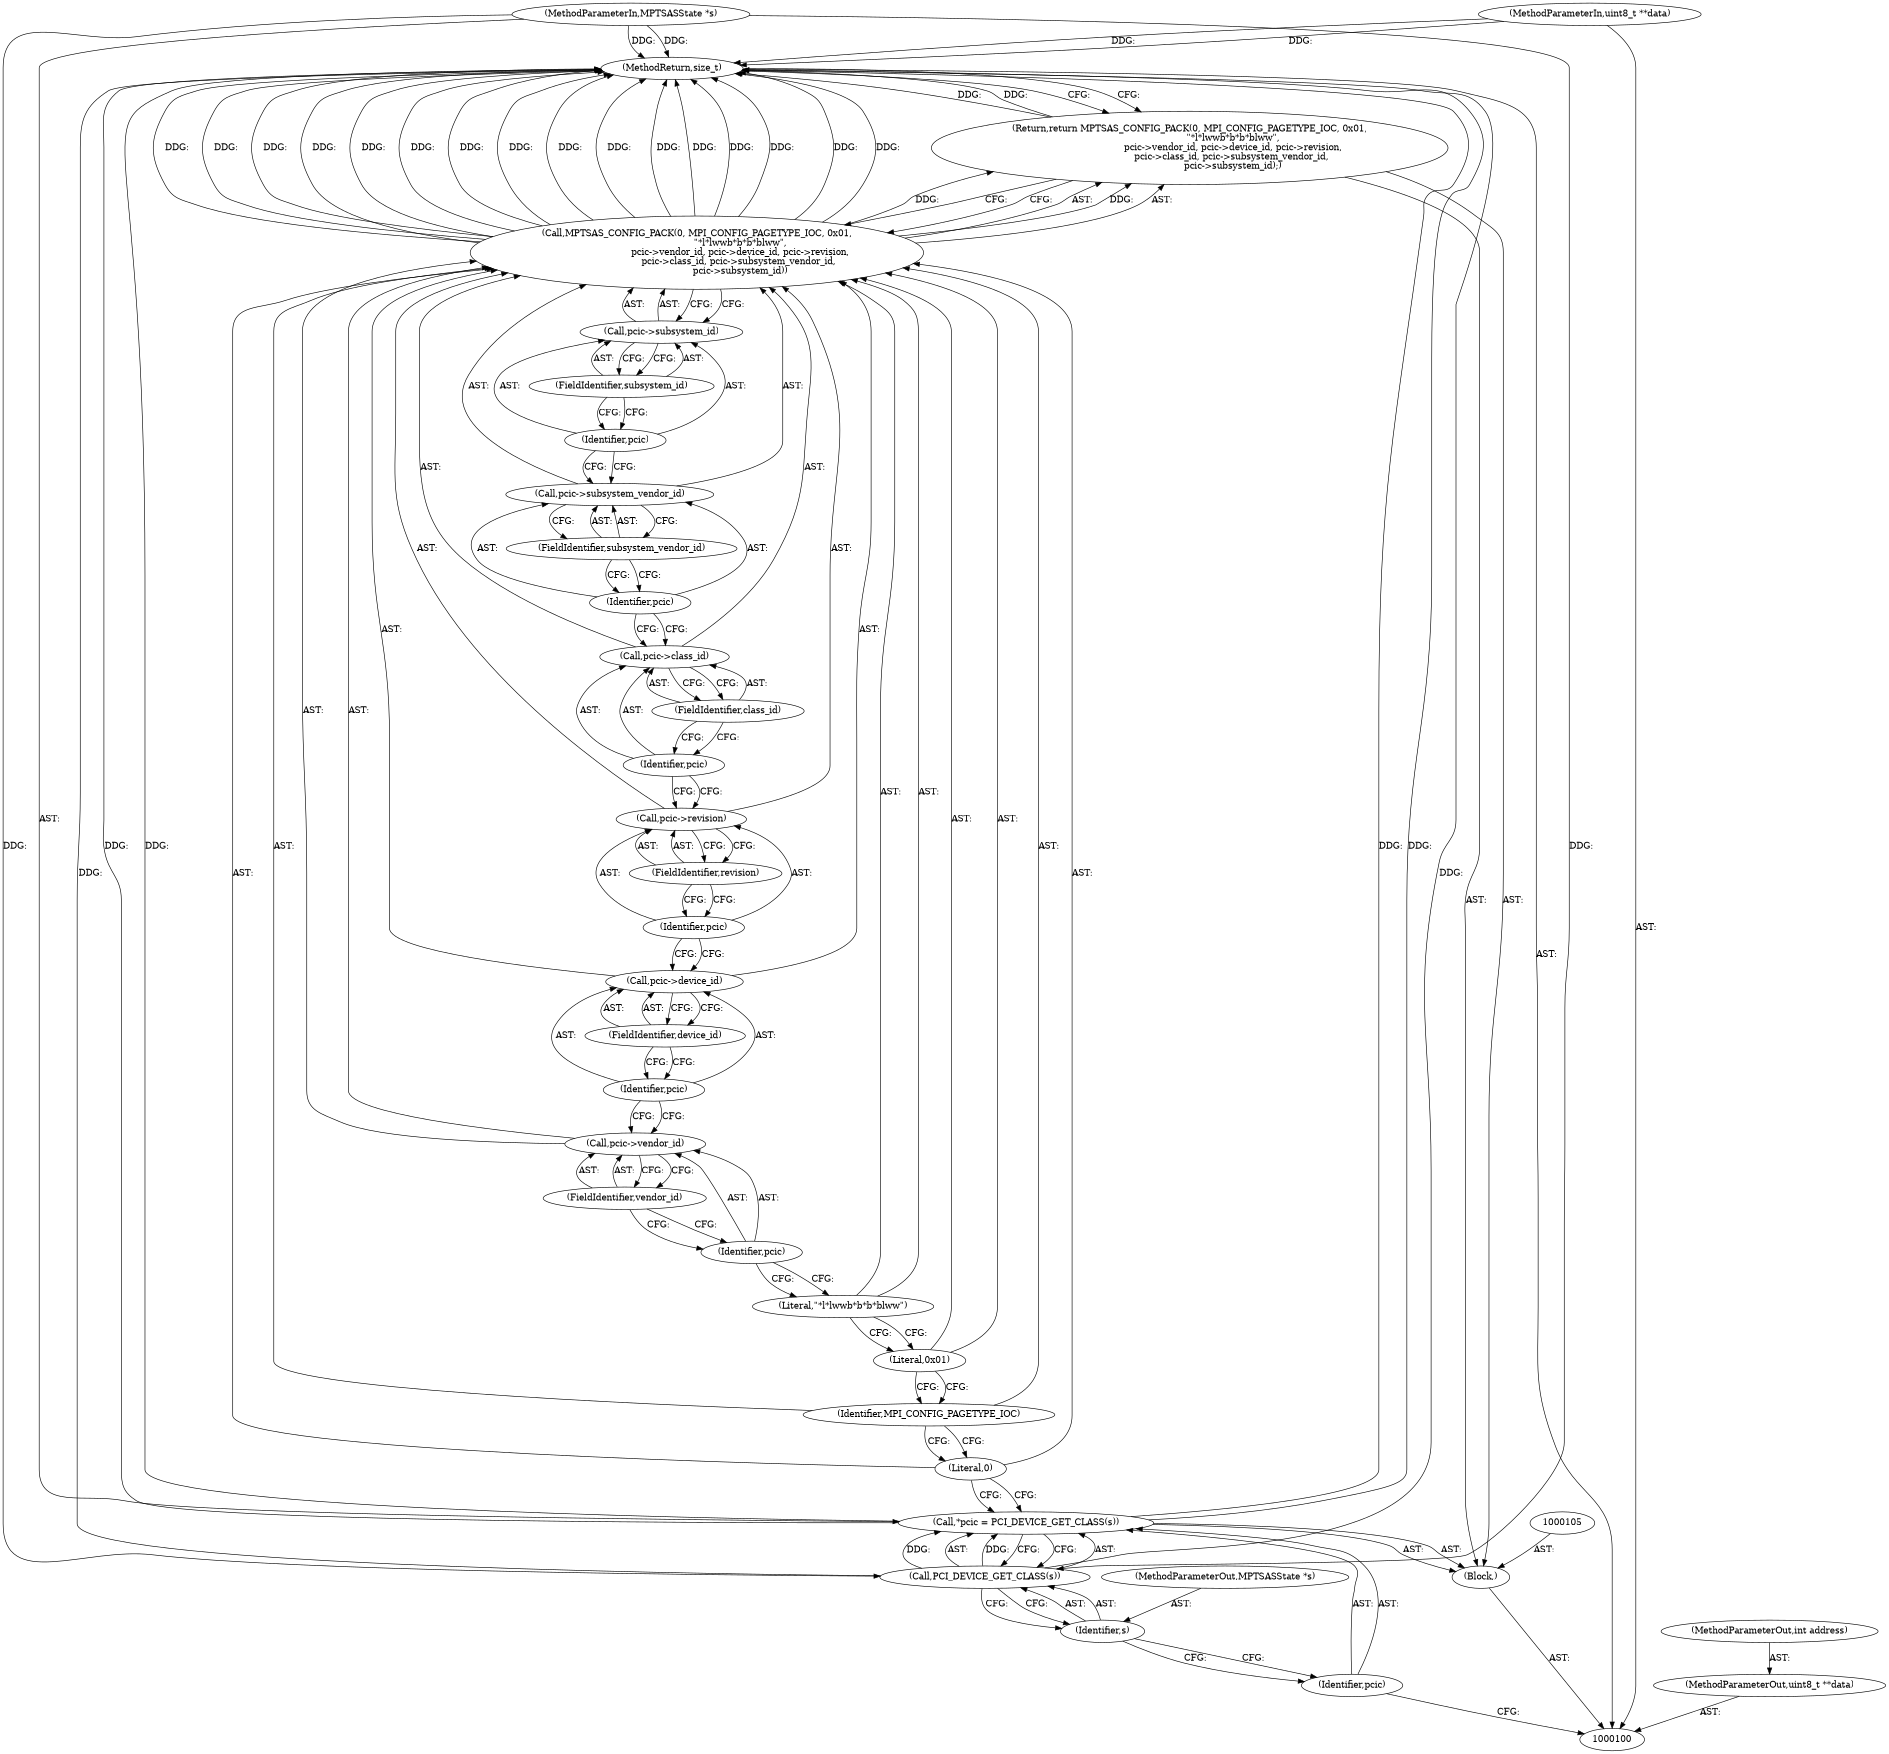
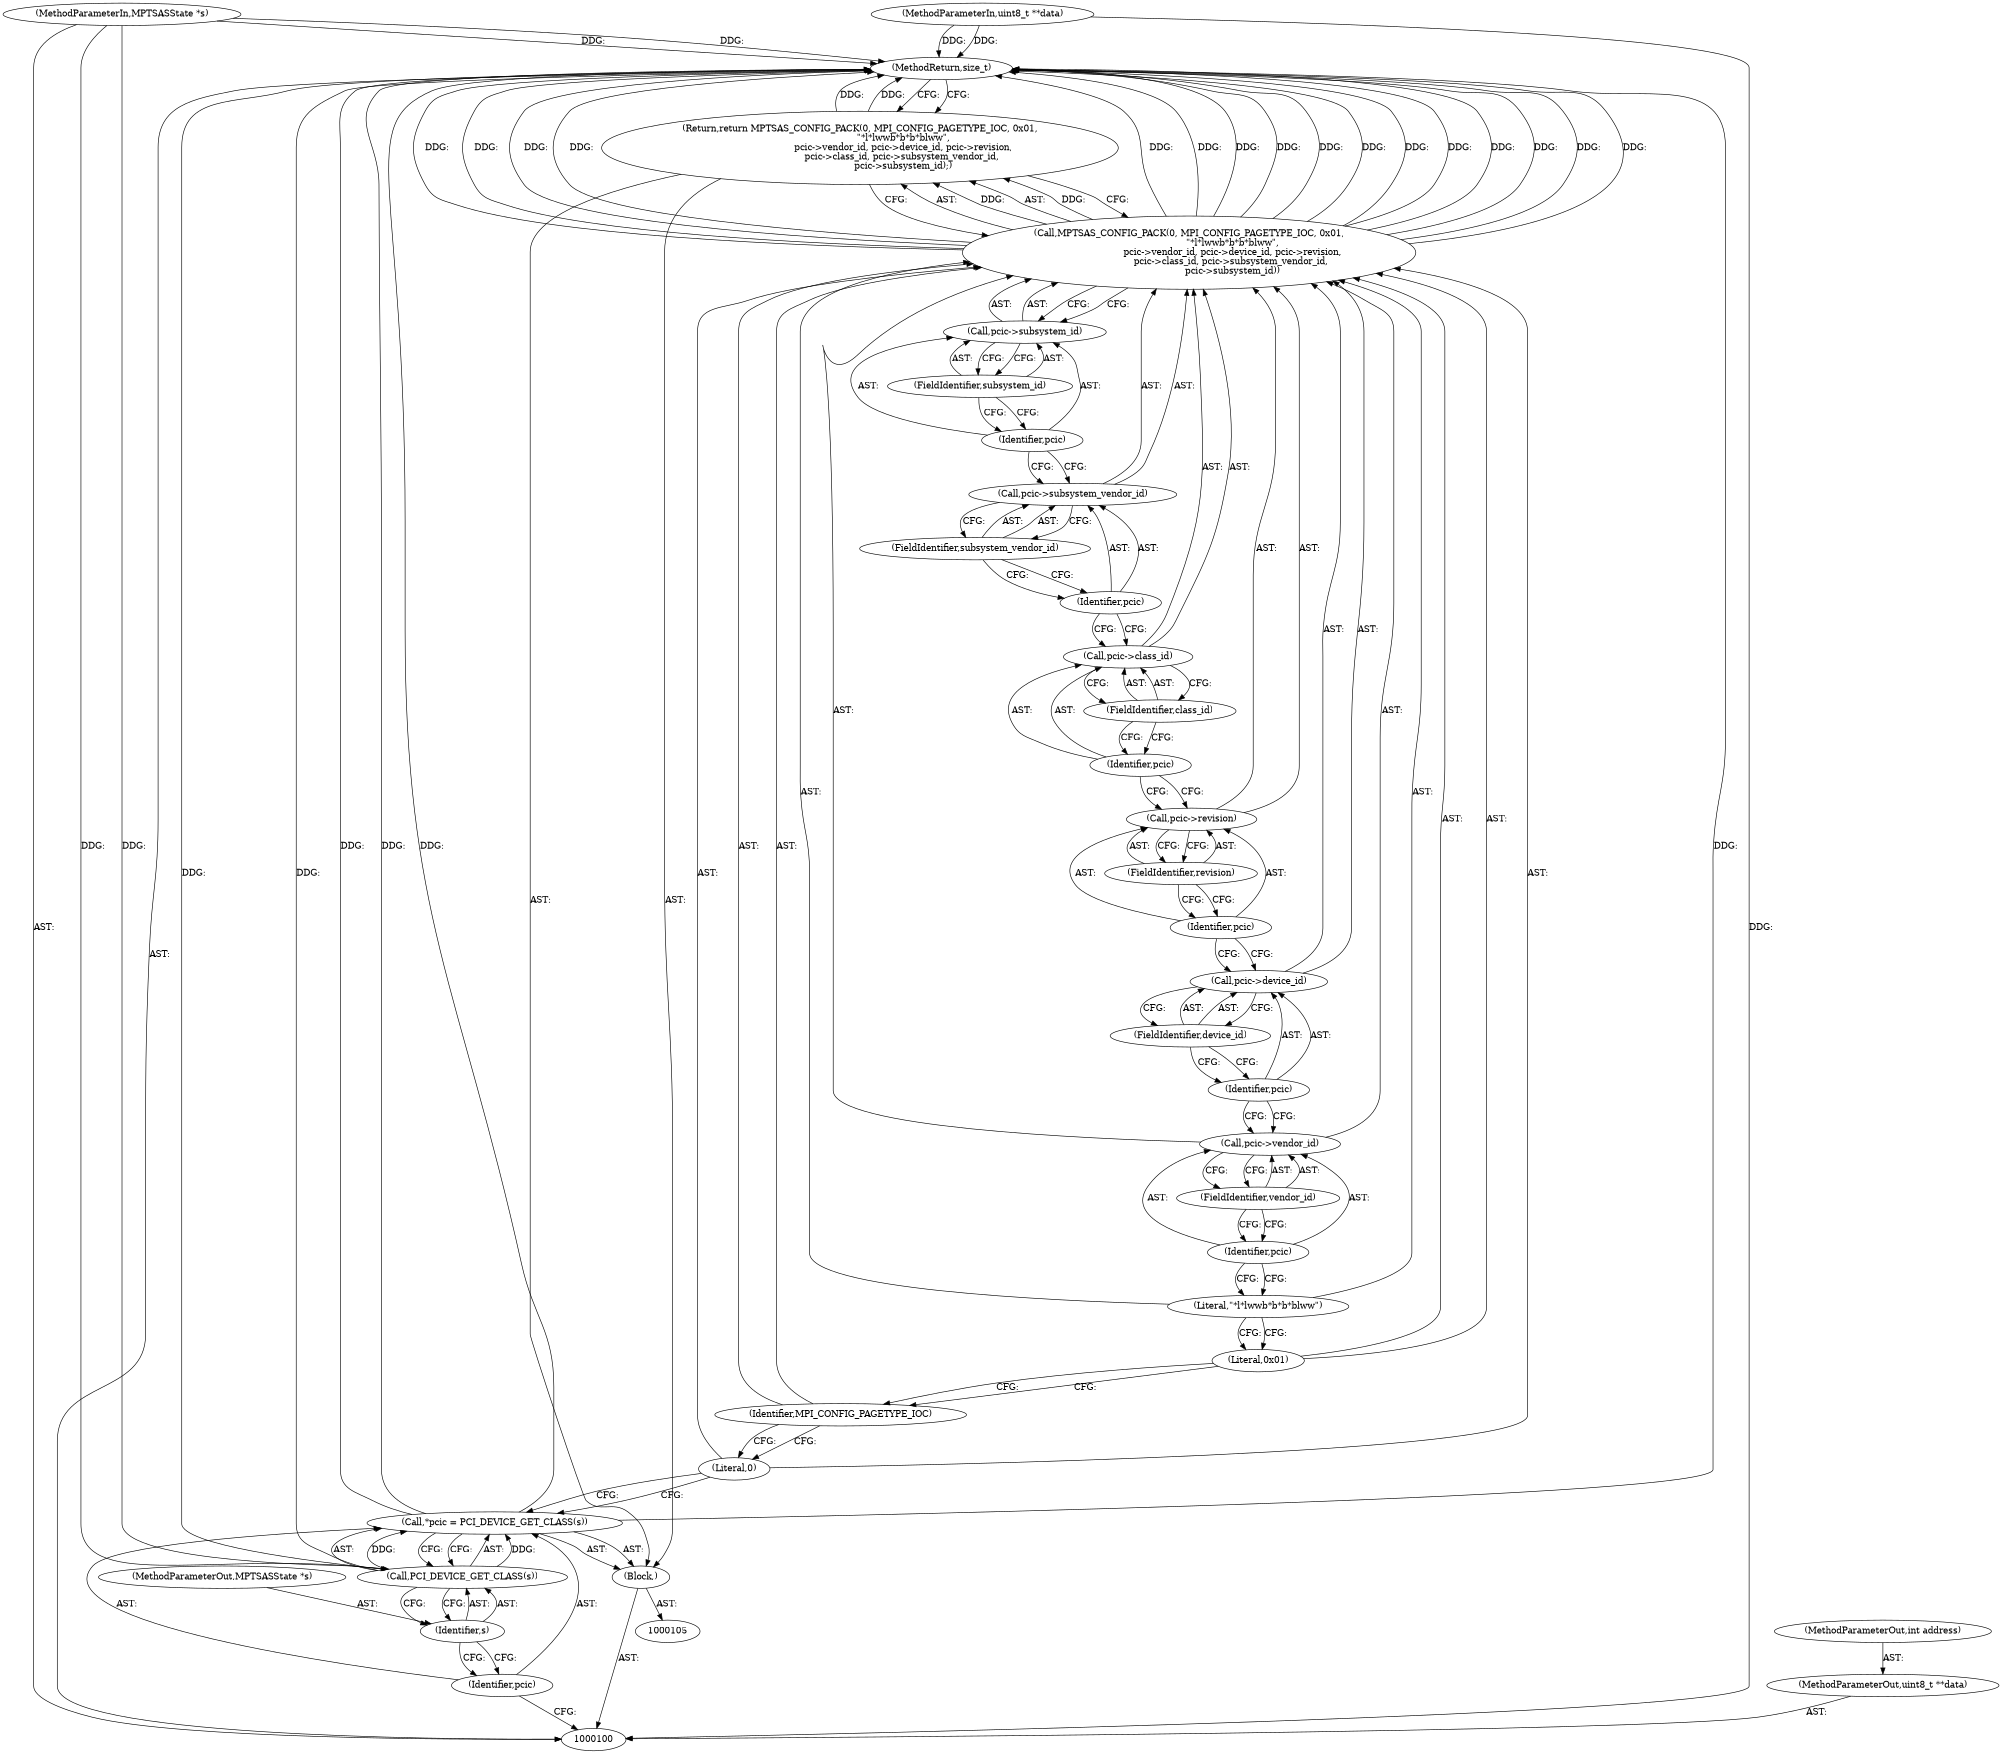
(1648, 928) -> (1763, 928)
(39, 959) -> (34, 1111)
(1528, 1551) -> (653, 1601)
